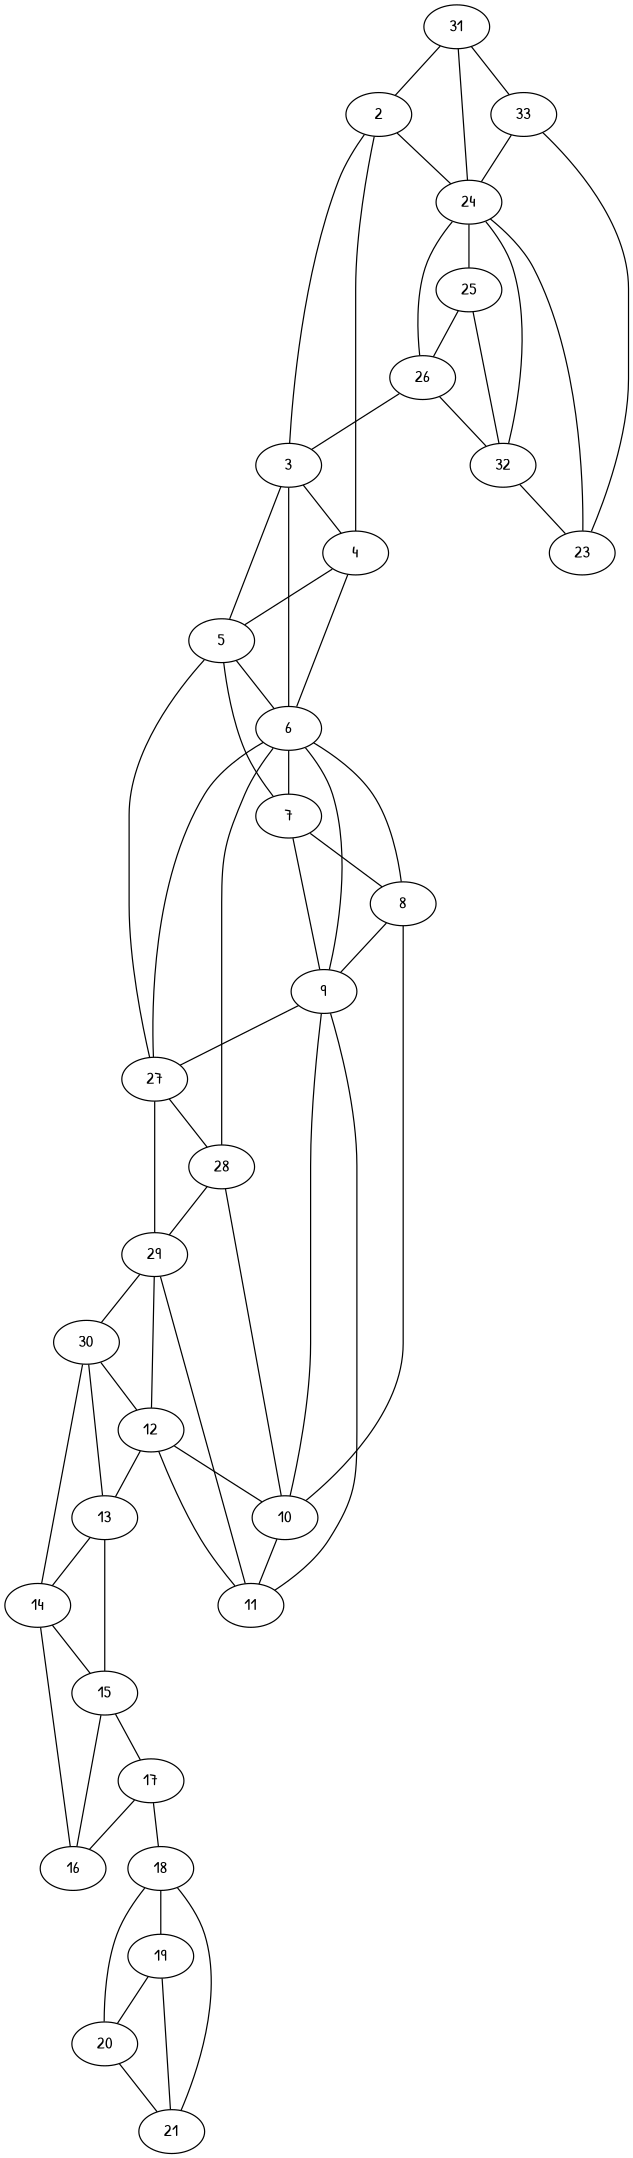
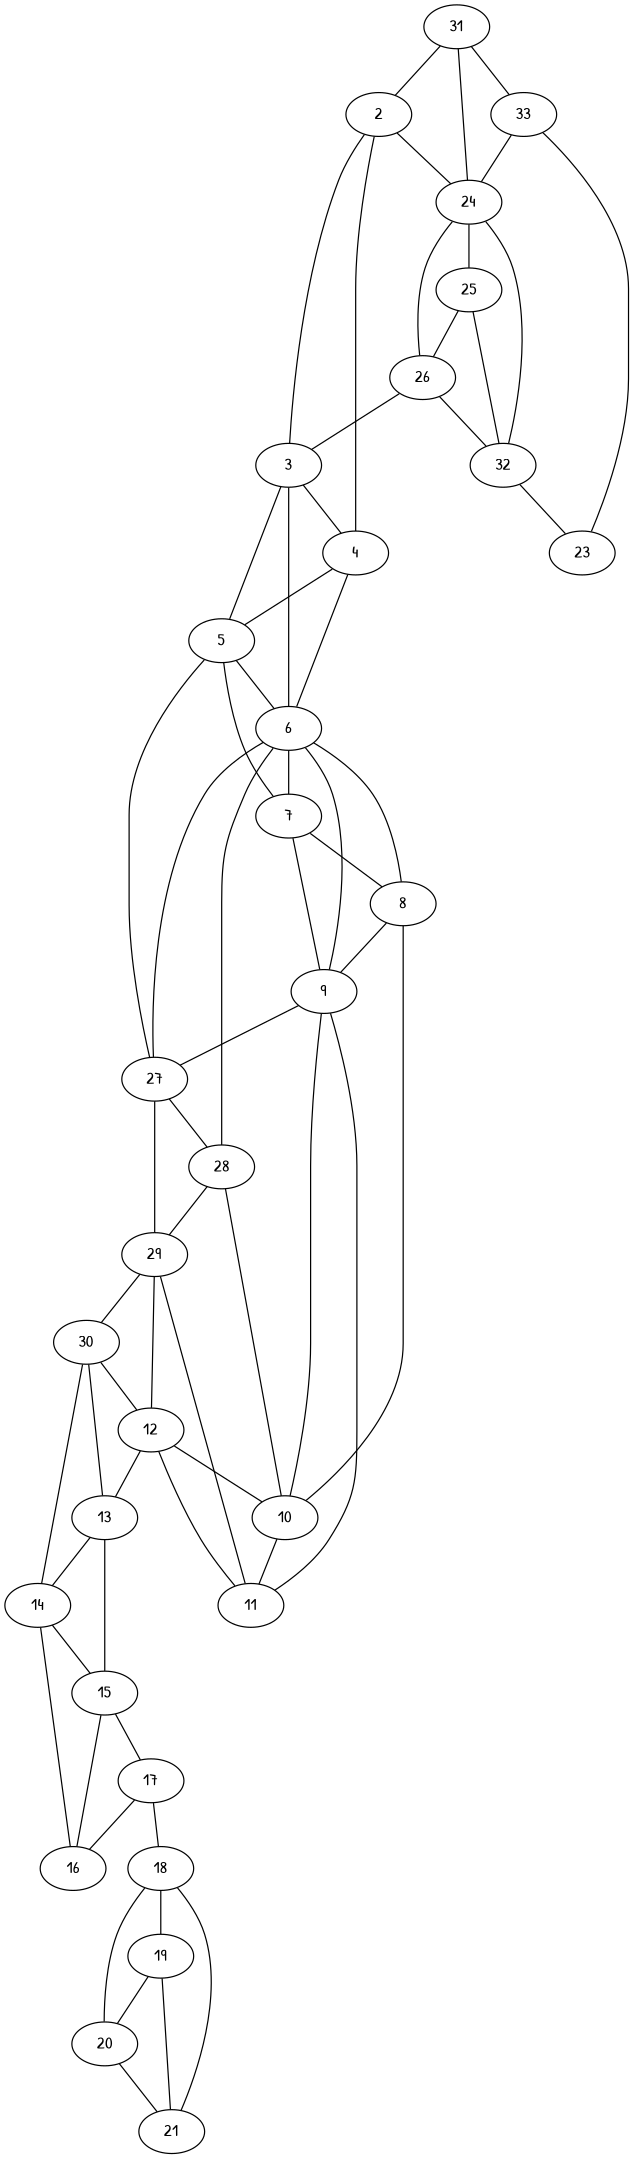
(567, 364) -> none
